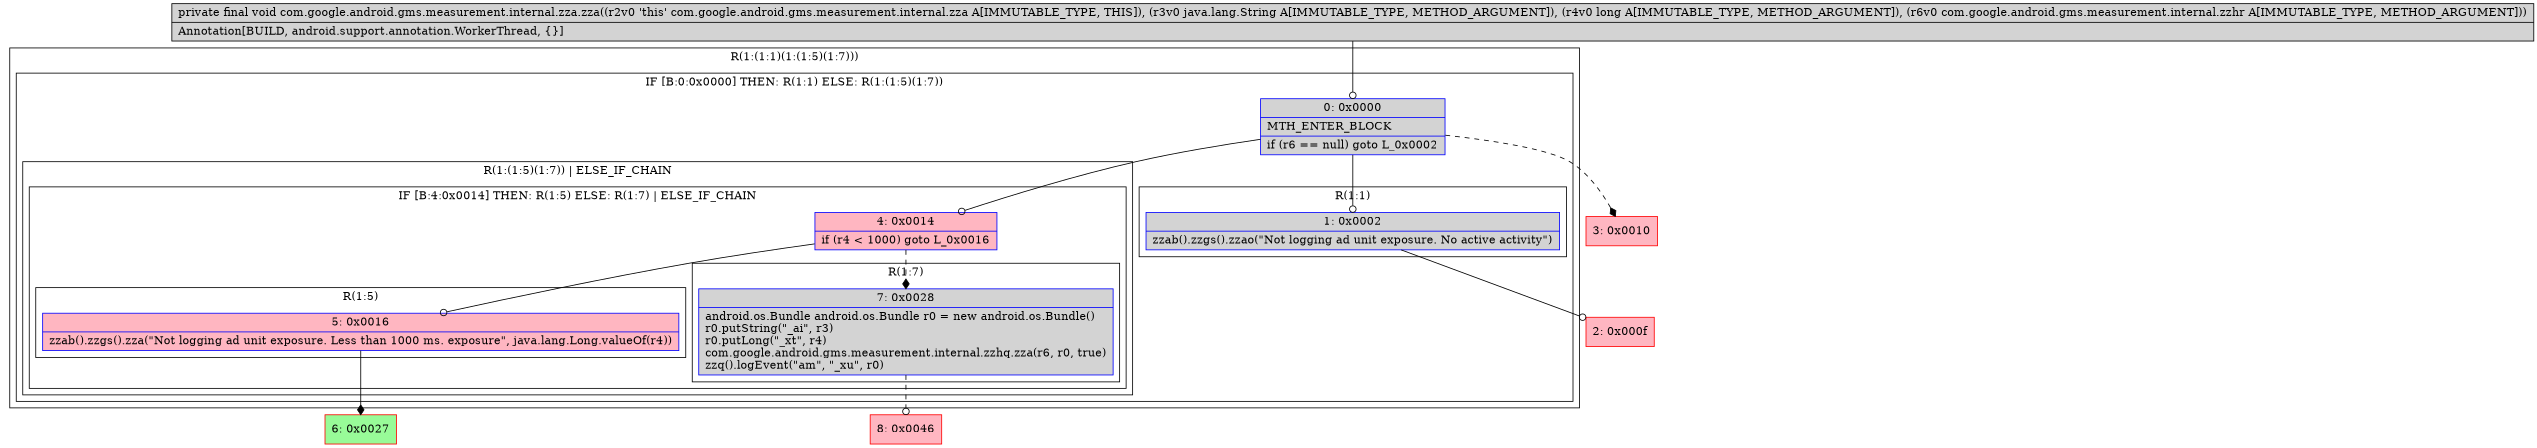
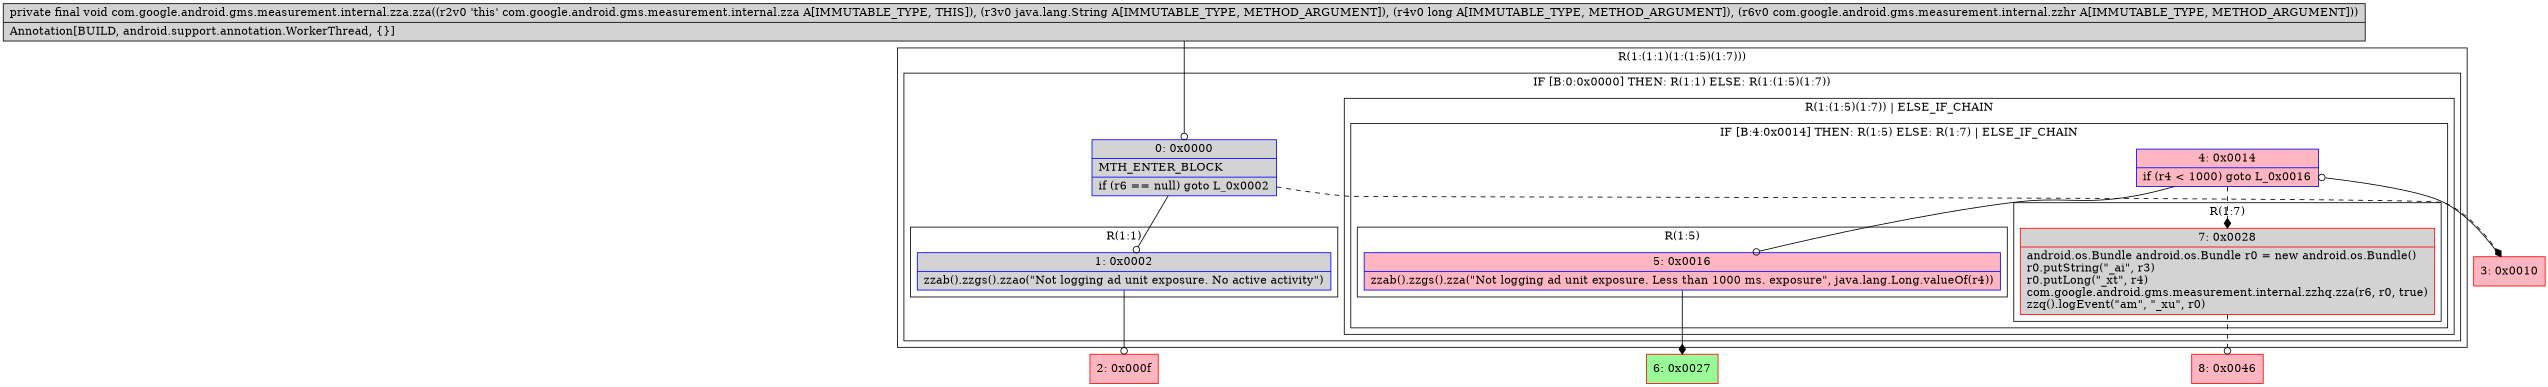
(1111, 168) -> (2424, 195)
(906, 332) -> (2227, 271)
